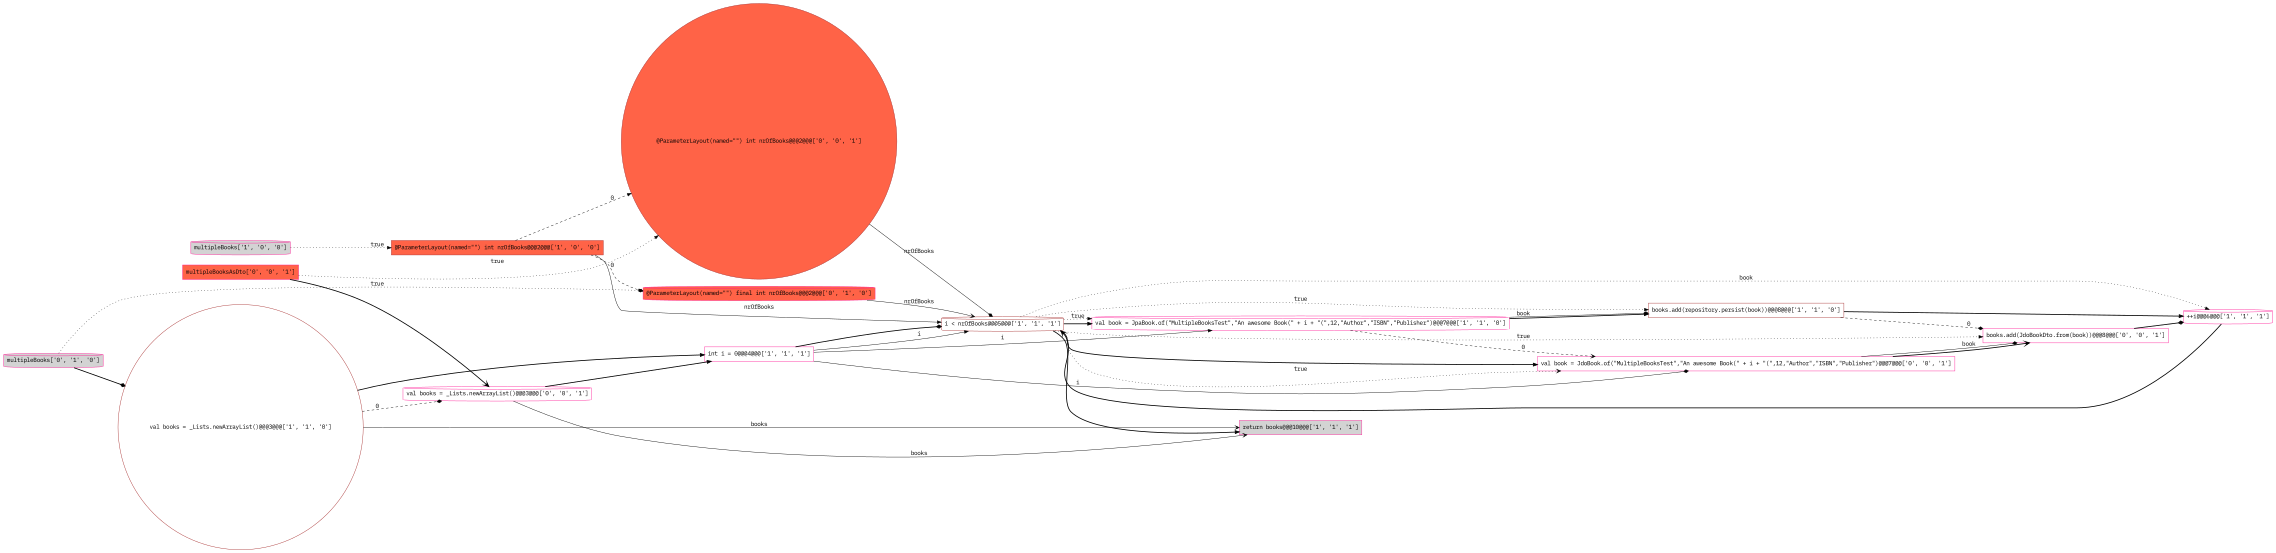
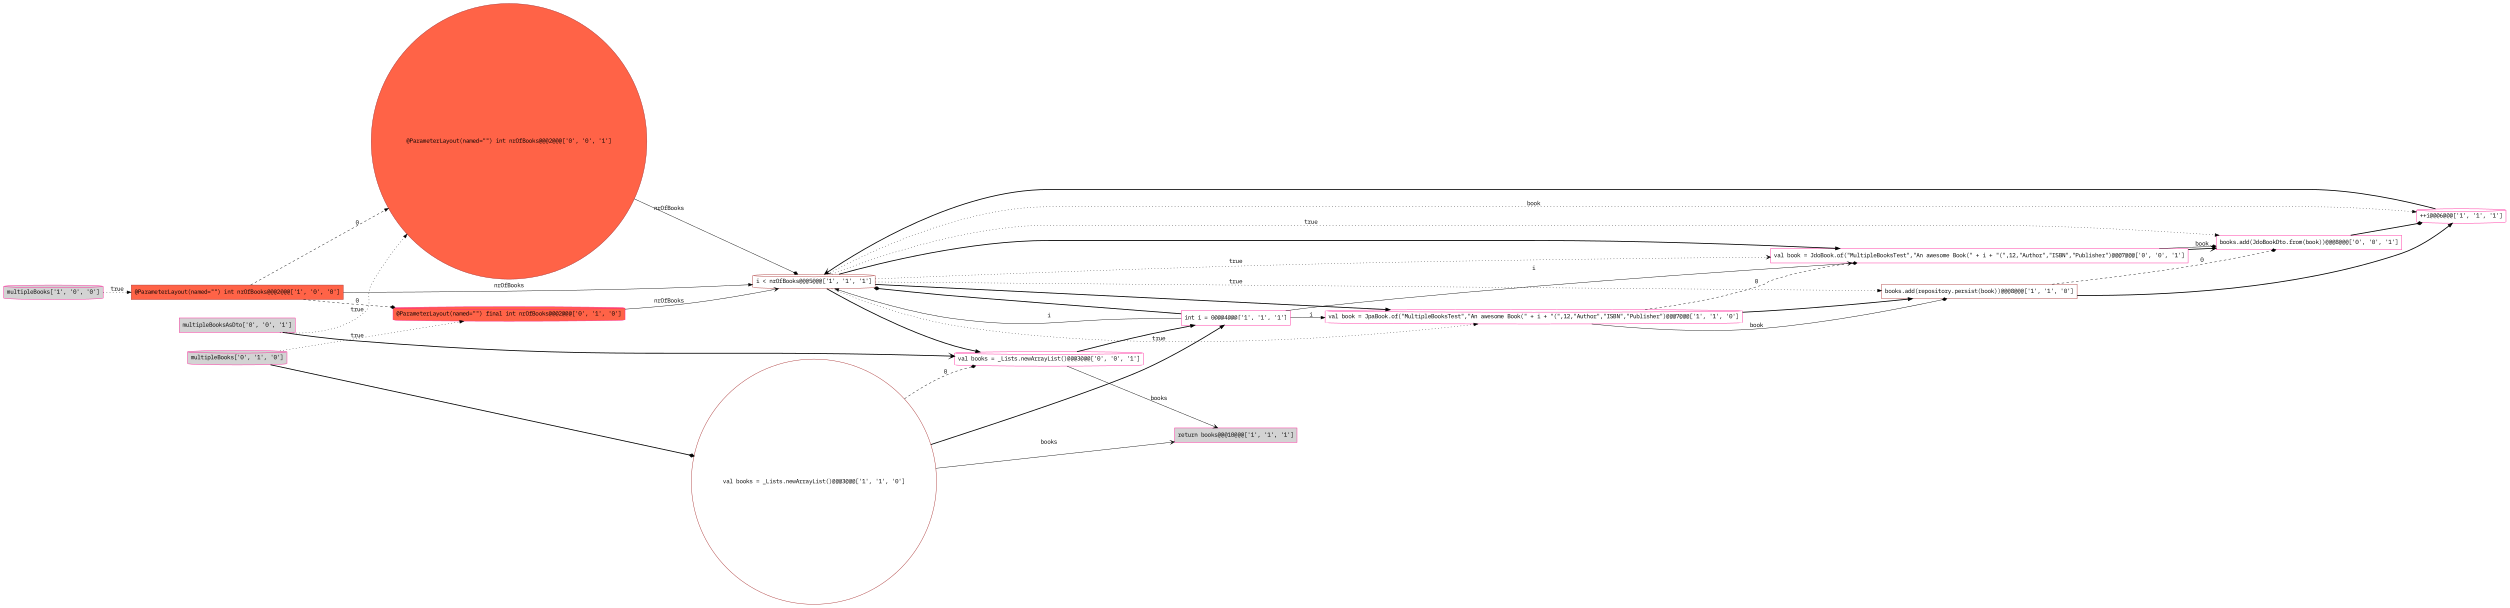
(241, 272) -> (237, 325)
(1095, 424) -> (899, 325)
